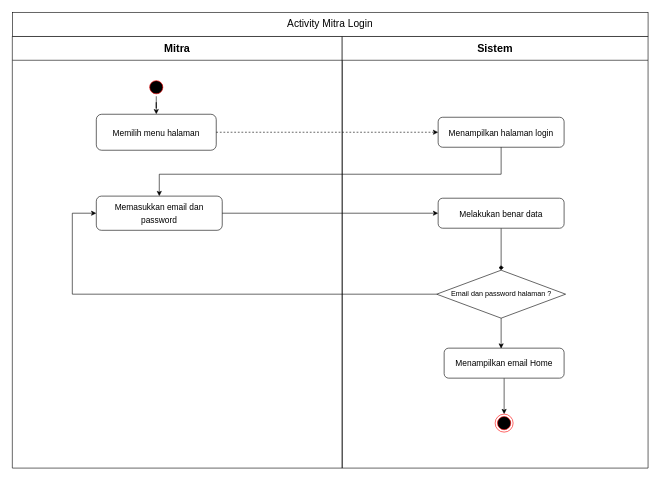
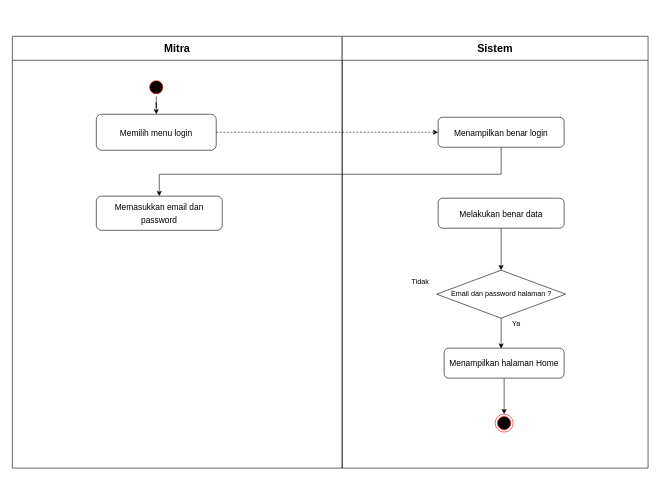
(330, 24) -> none
(156, 132) -> (156, 132)
(501, 132) -> (501, 132)
(432, 213) -> none
(501, 264) -> (501, 264)
none -> (420, 282)
(72, 294) -> none
none -> (516, 324)
(504, 363) -> (504, 363)
